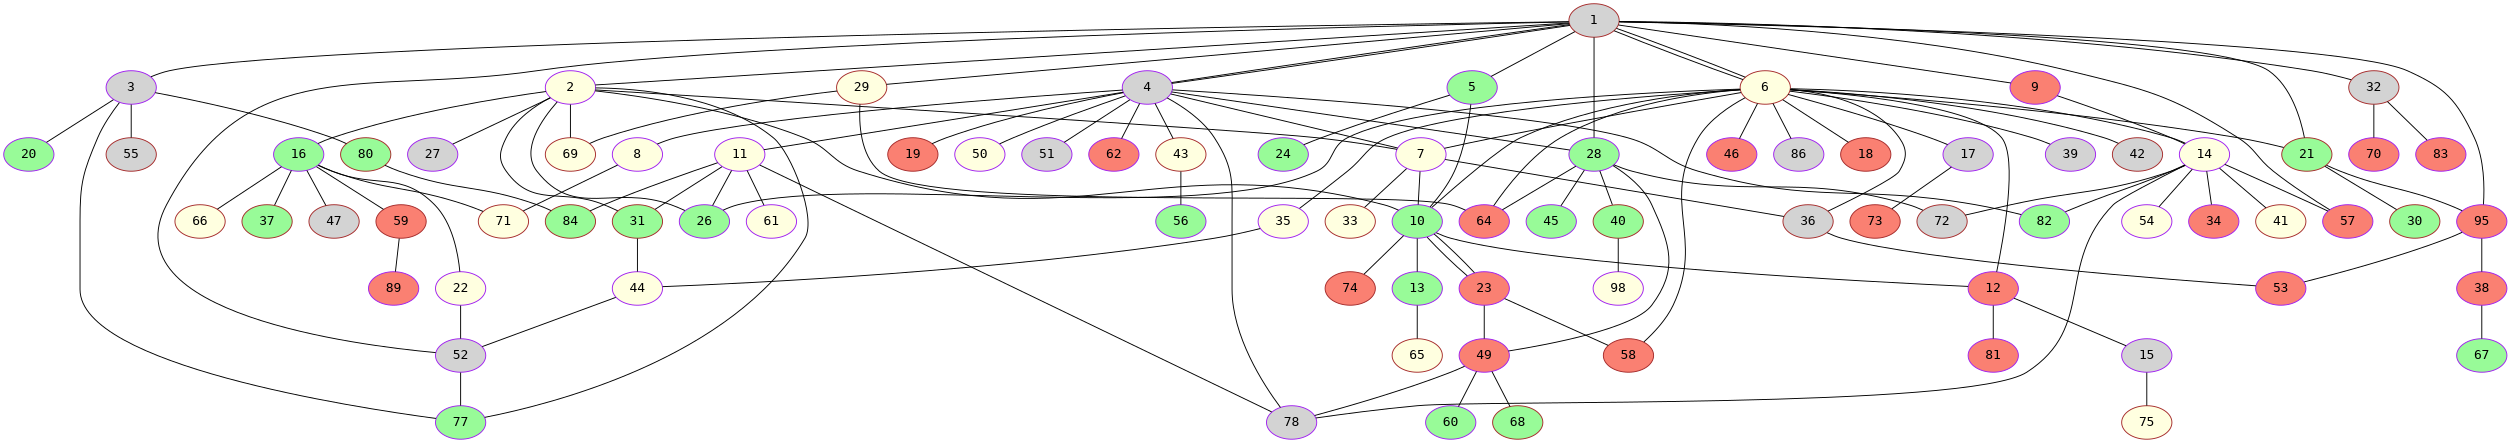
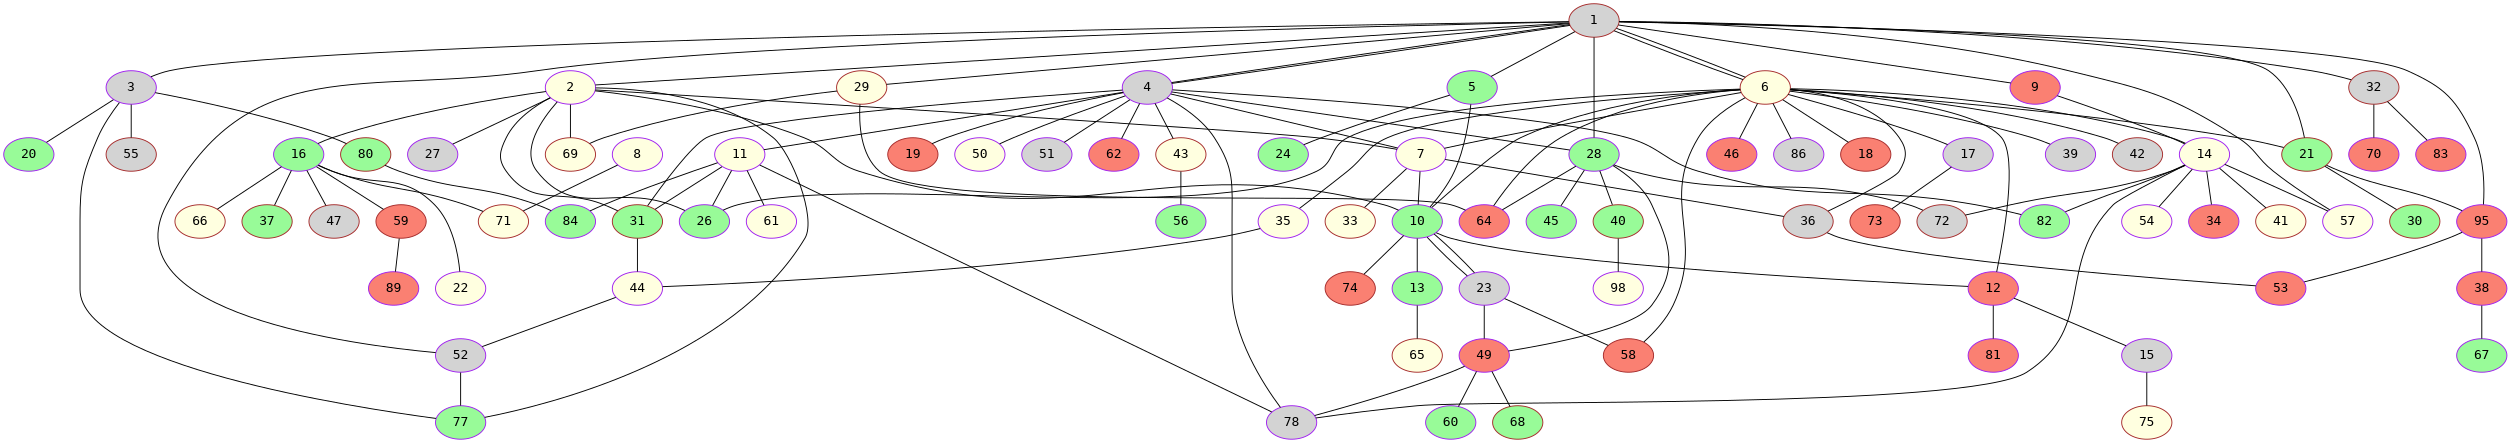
(854, 112) -> (843, 114)
(570, 221) -> (570, 221)
(2348, 221) -> (2348, 221)
(1484, 288) -> (1484, 288)
(461, 322) -> none
